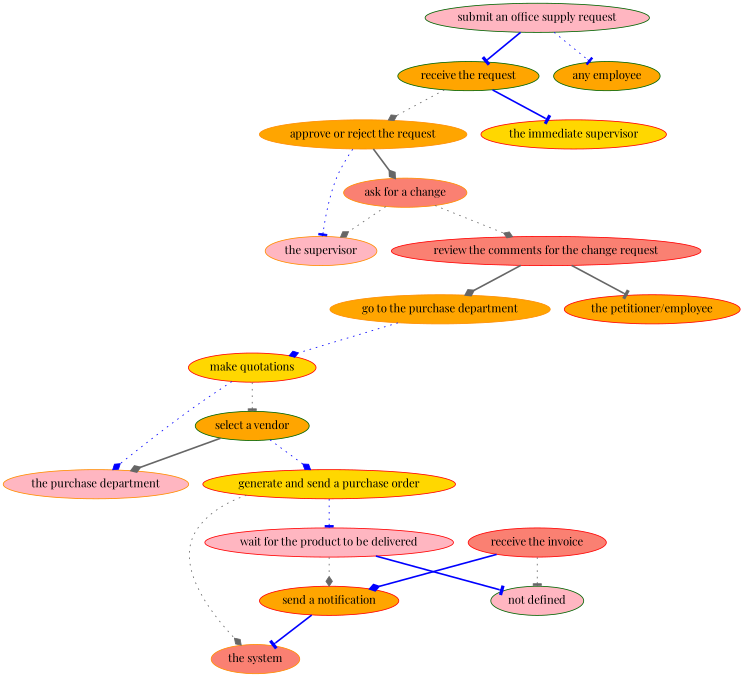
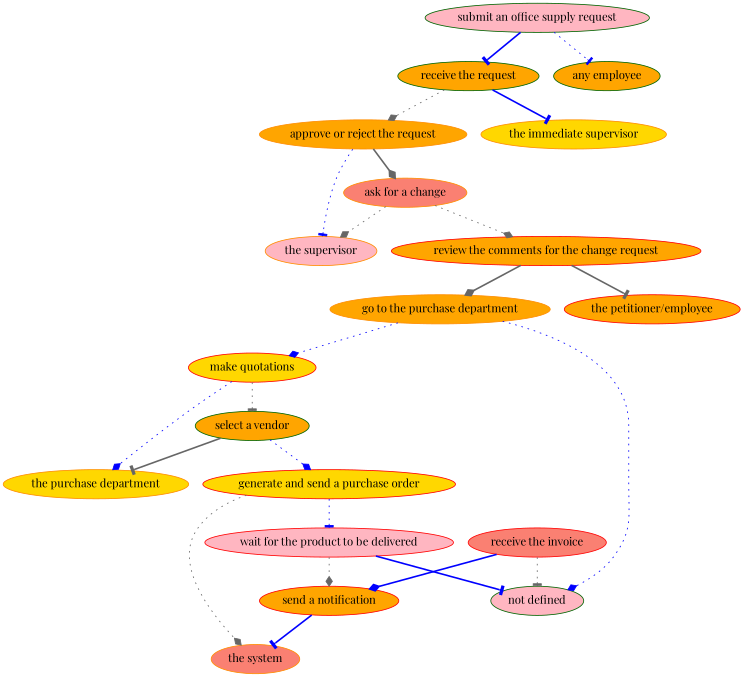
(574, 134) -> (574, 134)
(546, 251) -> (546, 251)
none -> (629, 428)
(178, 454) -> (178, 454)
(96, 484) -> (96, 484)
